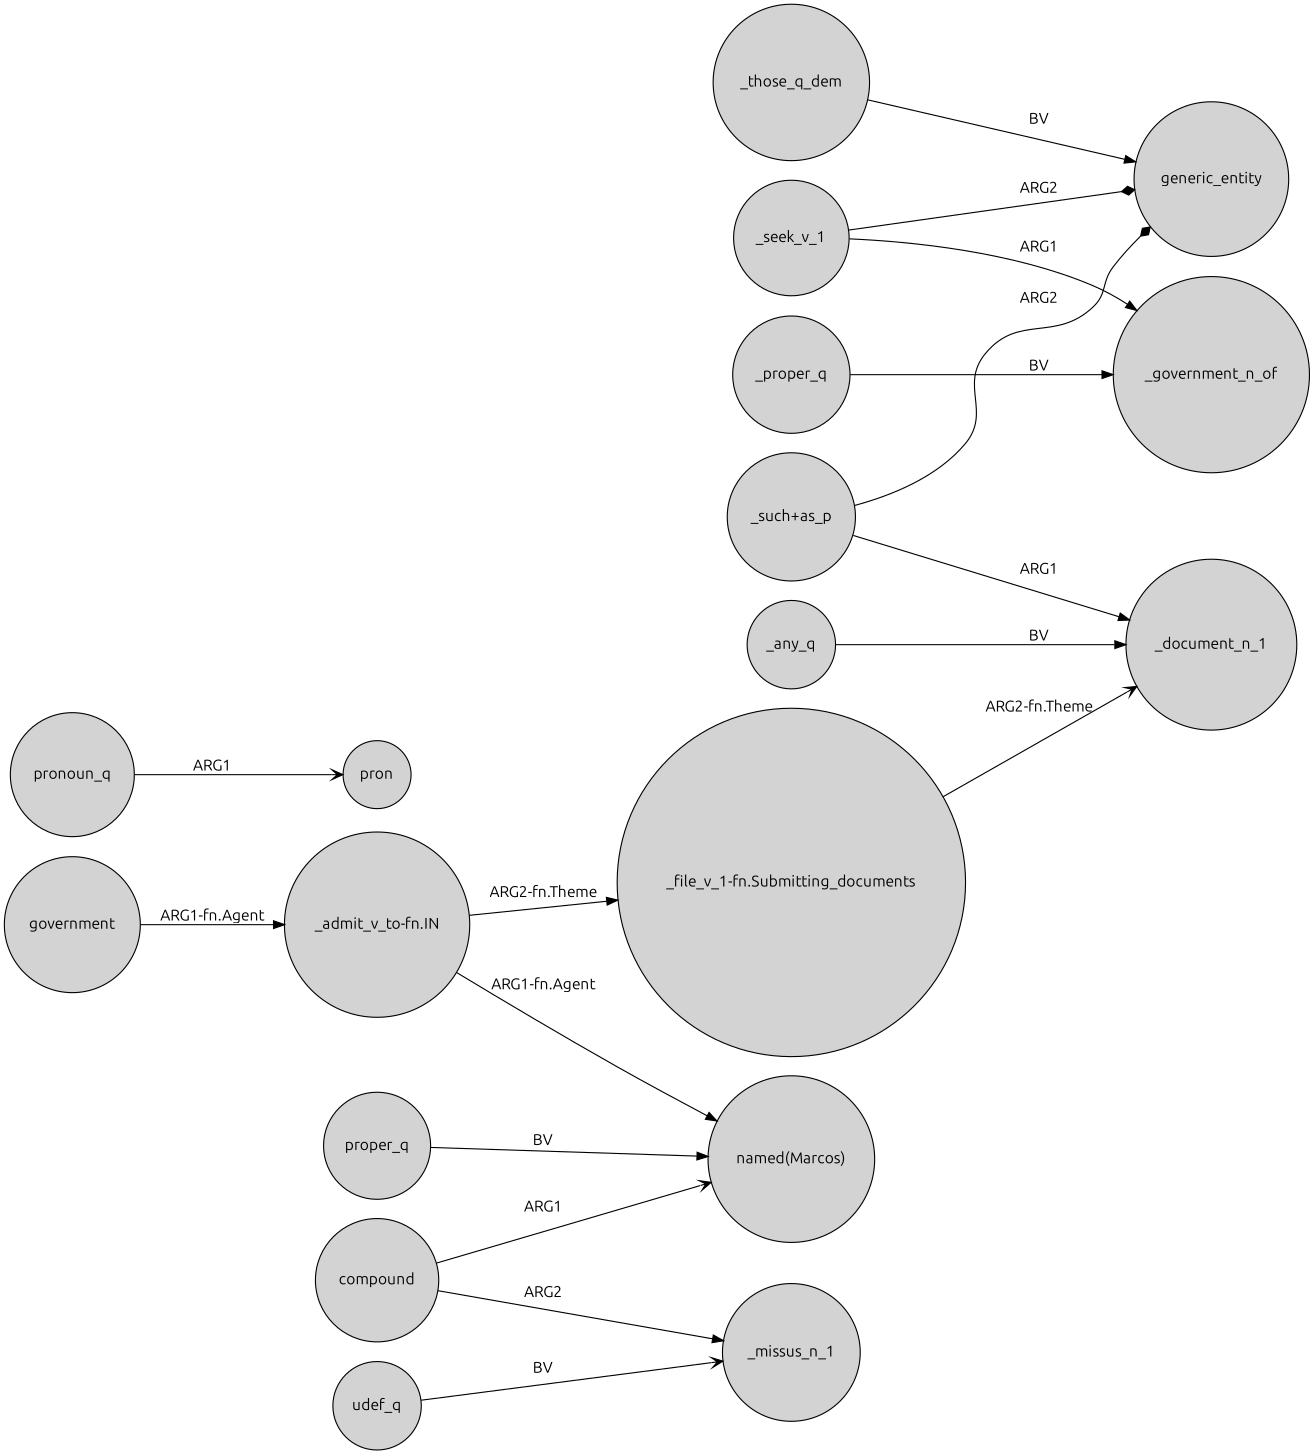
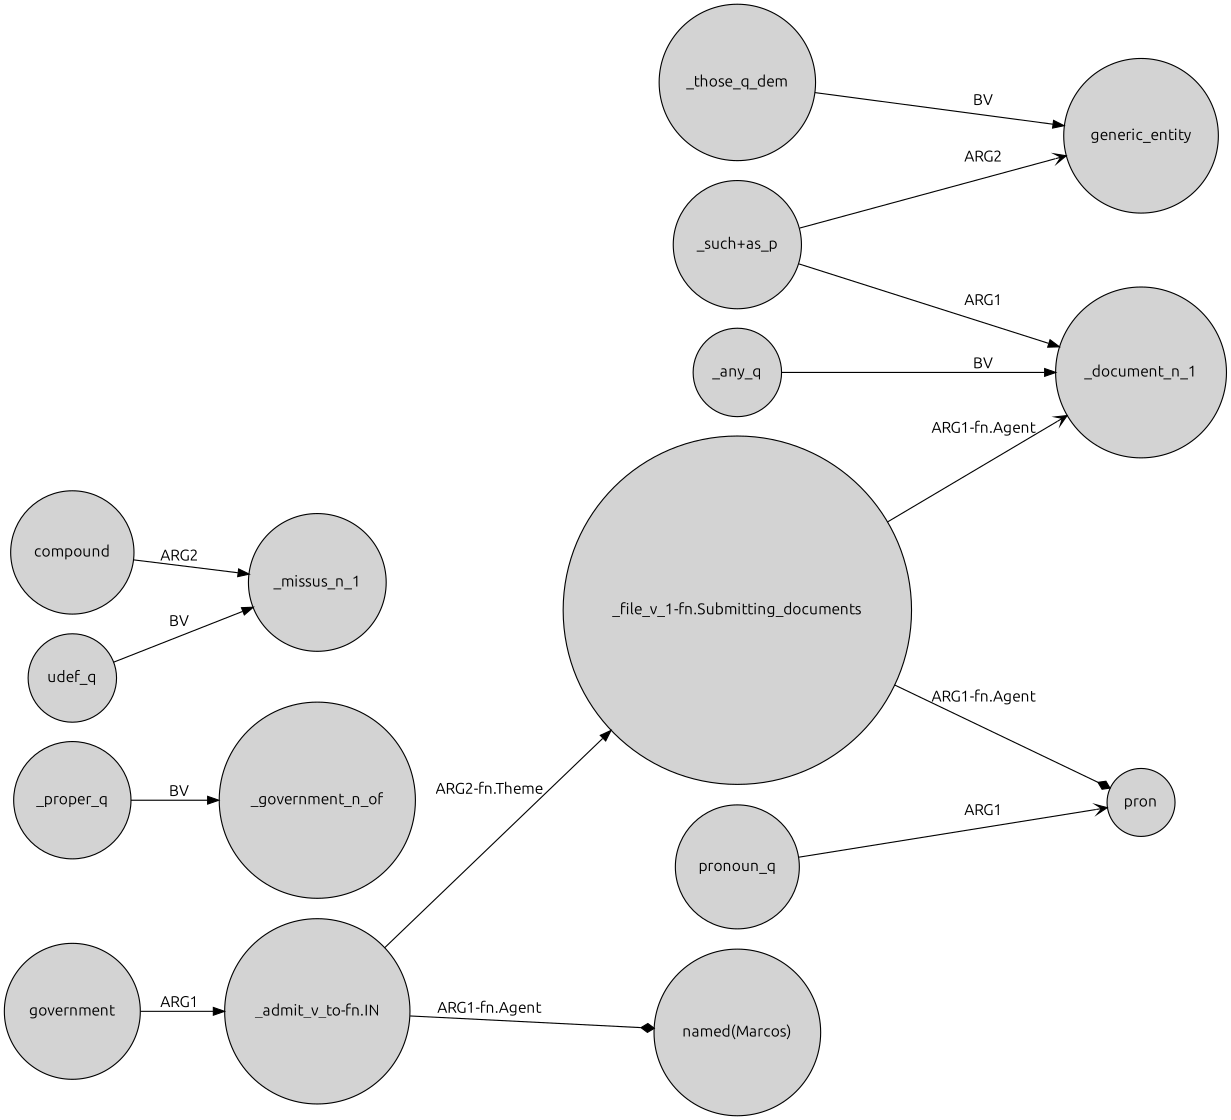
(791, 238) -> none
(981, 361) -> (928, 193)
(1039, 707) -> (984, 429)
none -> (996, 734)
(212, 916) -> (180, 1003)
(581, 1046) -> (525, 1022)
(377, 1146) -> none
(568, 1224) -> none
(566, 1381) -> (178, 637)
